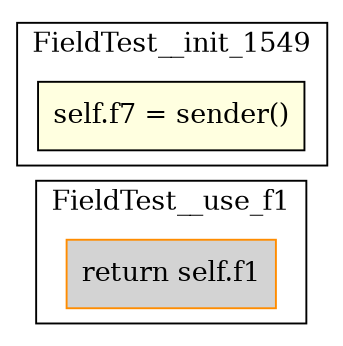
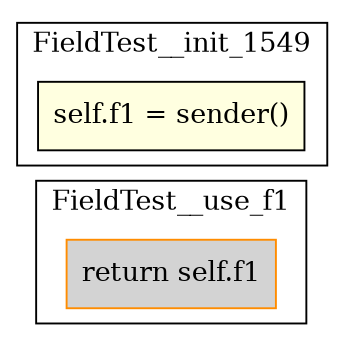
(171, 116) -> (171, 116)
